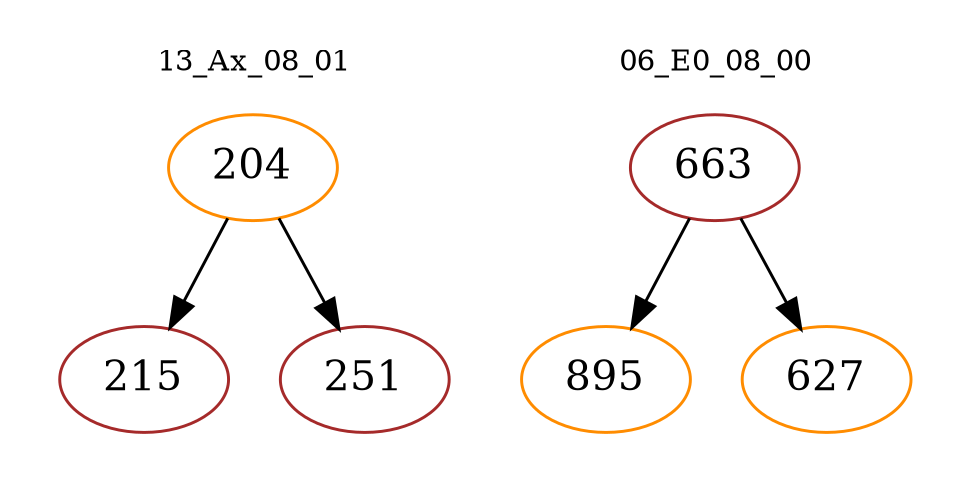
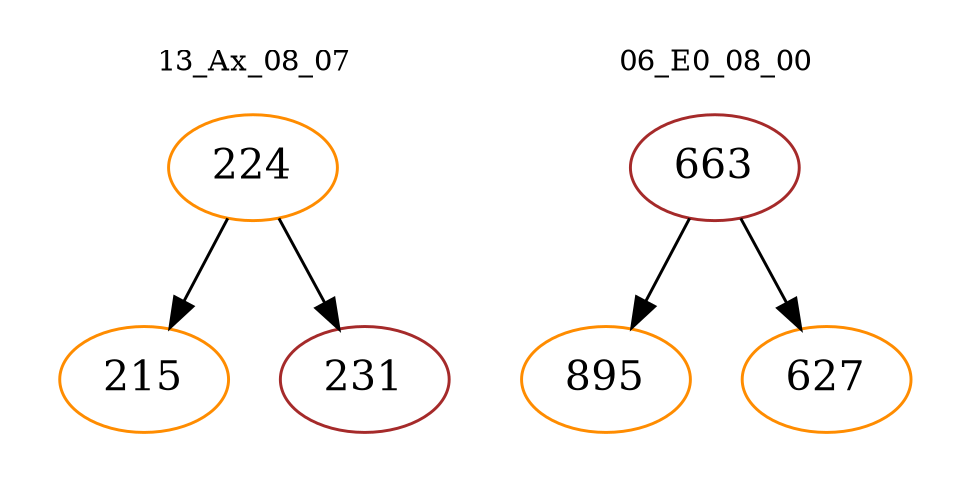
(254, 63) -> (254, 63)
(253, 168) -> (253, 168)
(144, 379) -> (144, 379)
(365, 379) -> (365, 379)
